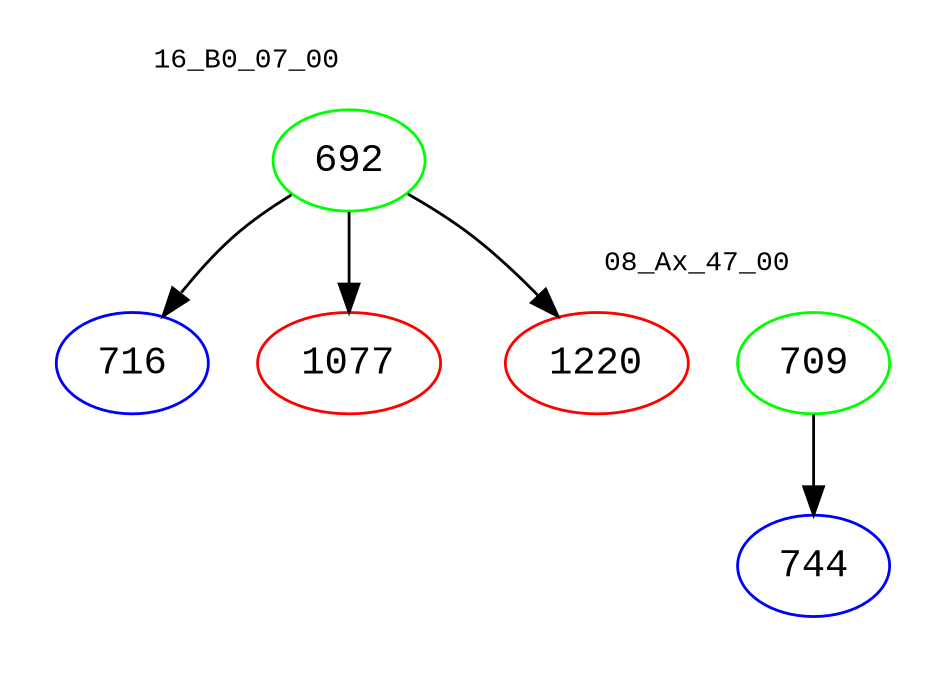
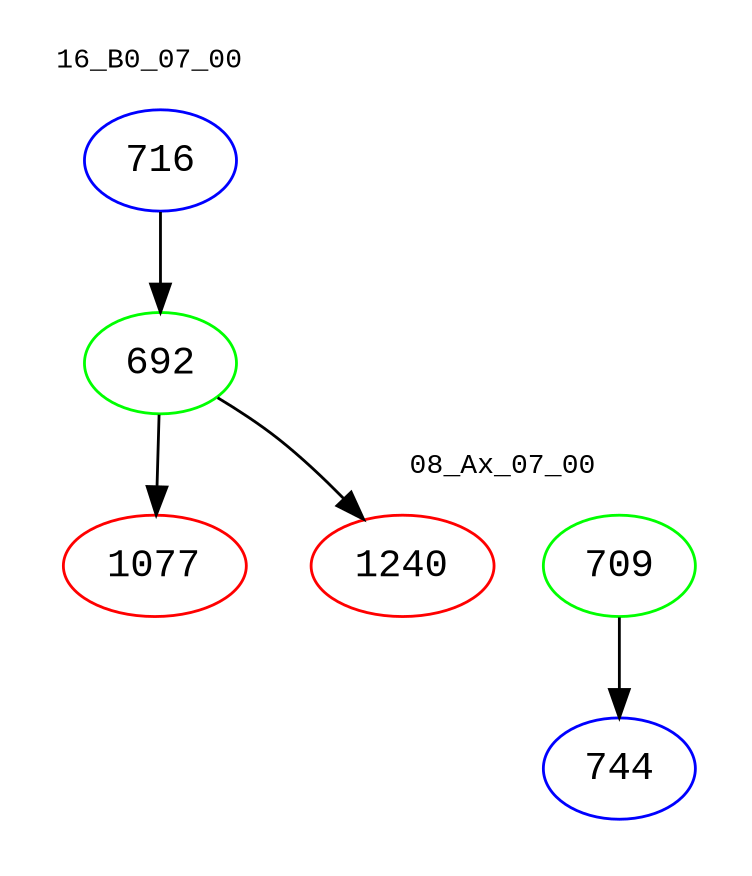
(232, 238) -> (160, 248)
(698, 263) -> (504, 466)
(597, 363) -> (403, 566)
